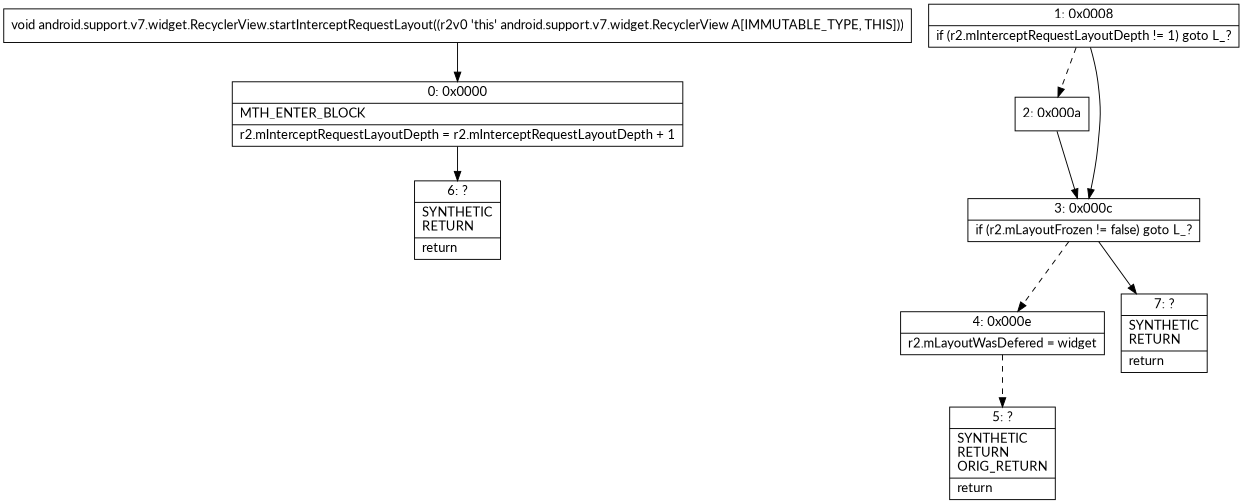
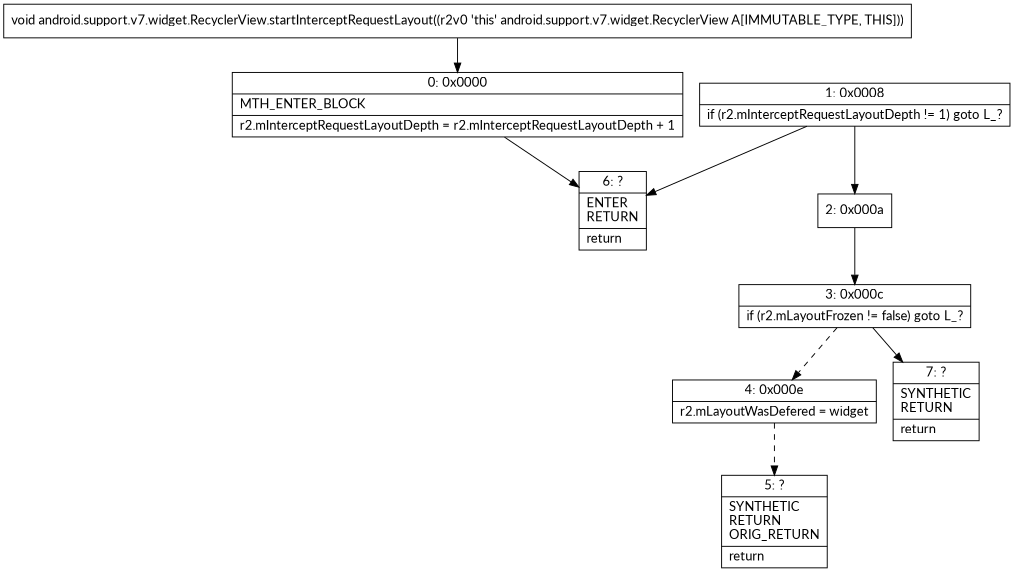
(1069, 68) -> (855, 155)
(1100, 118) -> (731, 159)
(458, 213) -> (608, 203)
